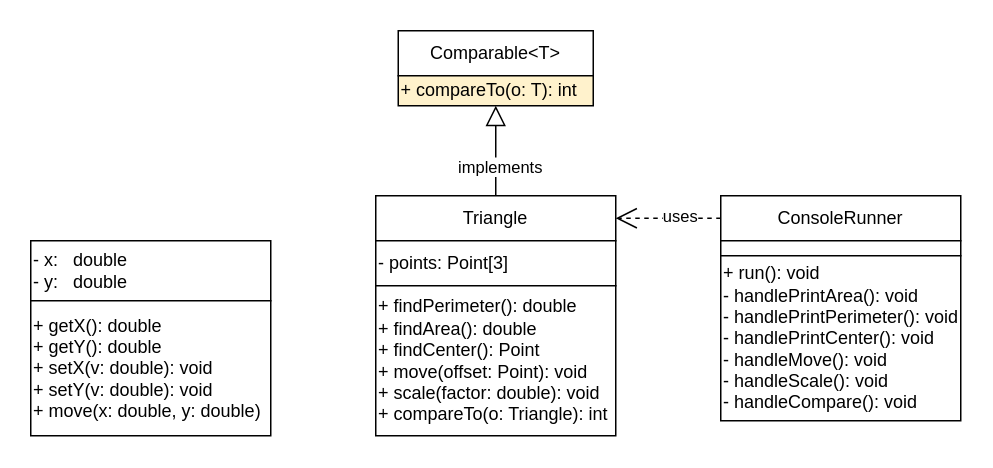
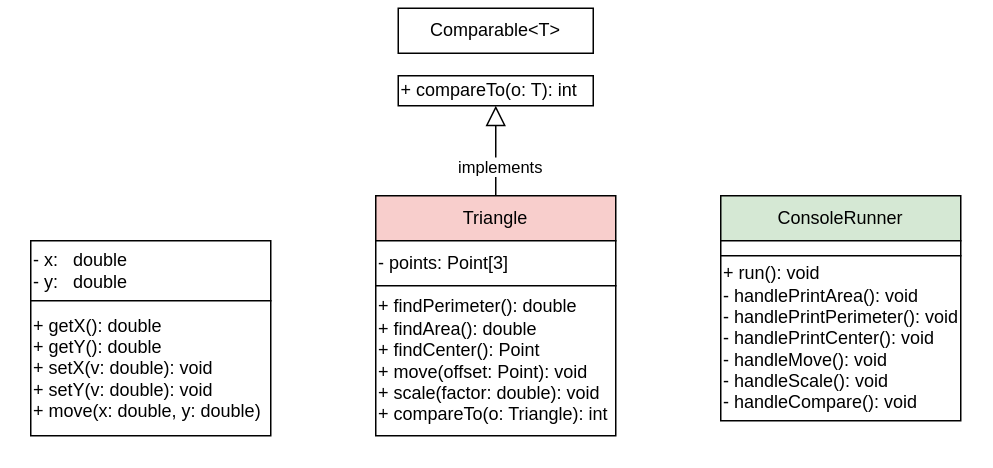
(496, 53) -> (496, 31)
(496, 91) -> (496, 91)
(496, 218) -> (496, 218)
(670, 218) -> none
(841, 218) -> (841, 218)
